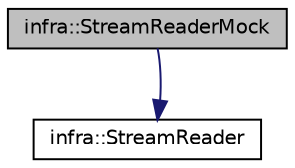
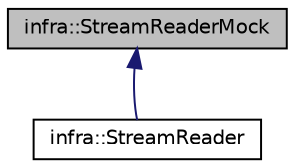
(160, 74) -> (134, 94)
